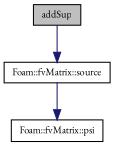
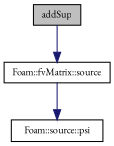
(57, 131) -> (57, 131)
